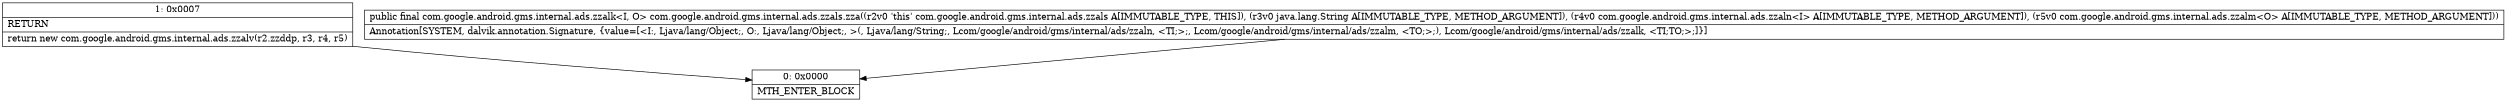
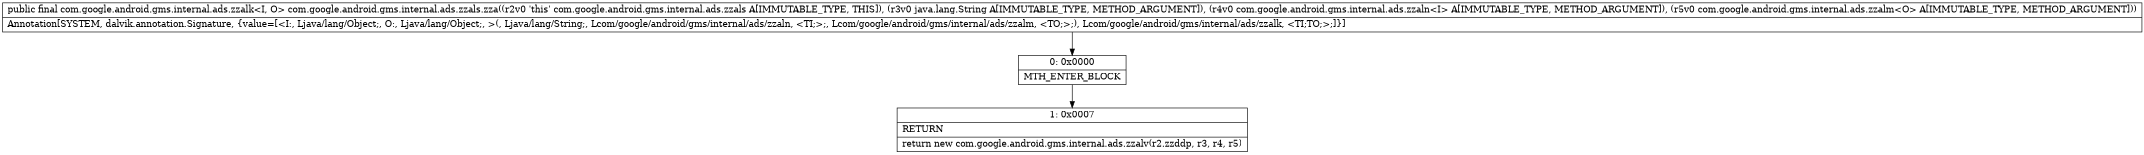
(549, 64) -> (1072, 93)
